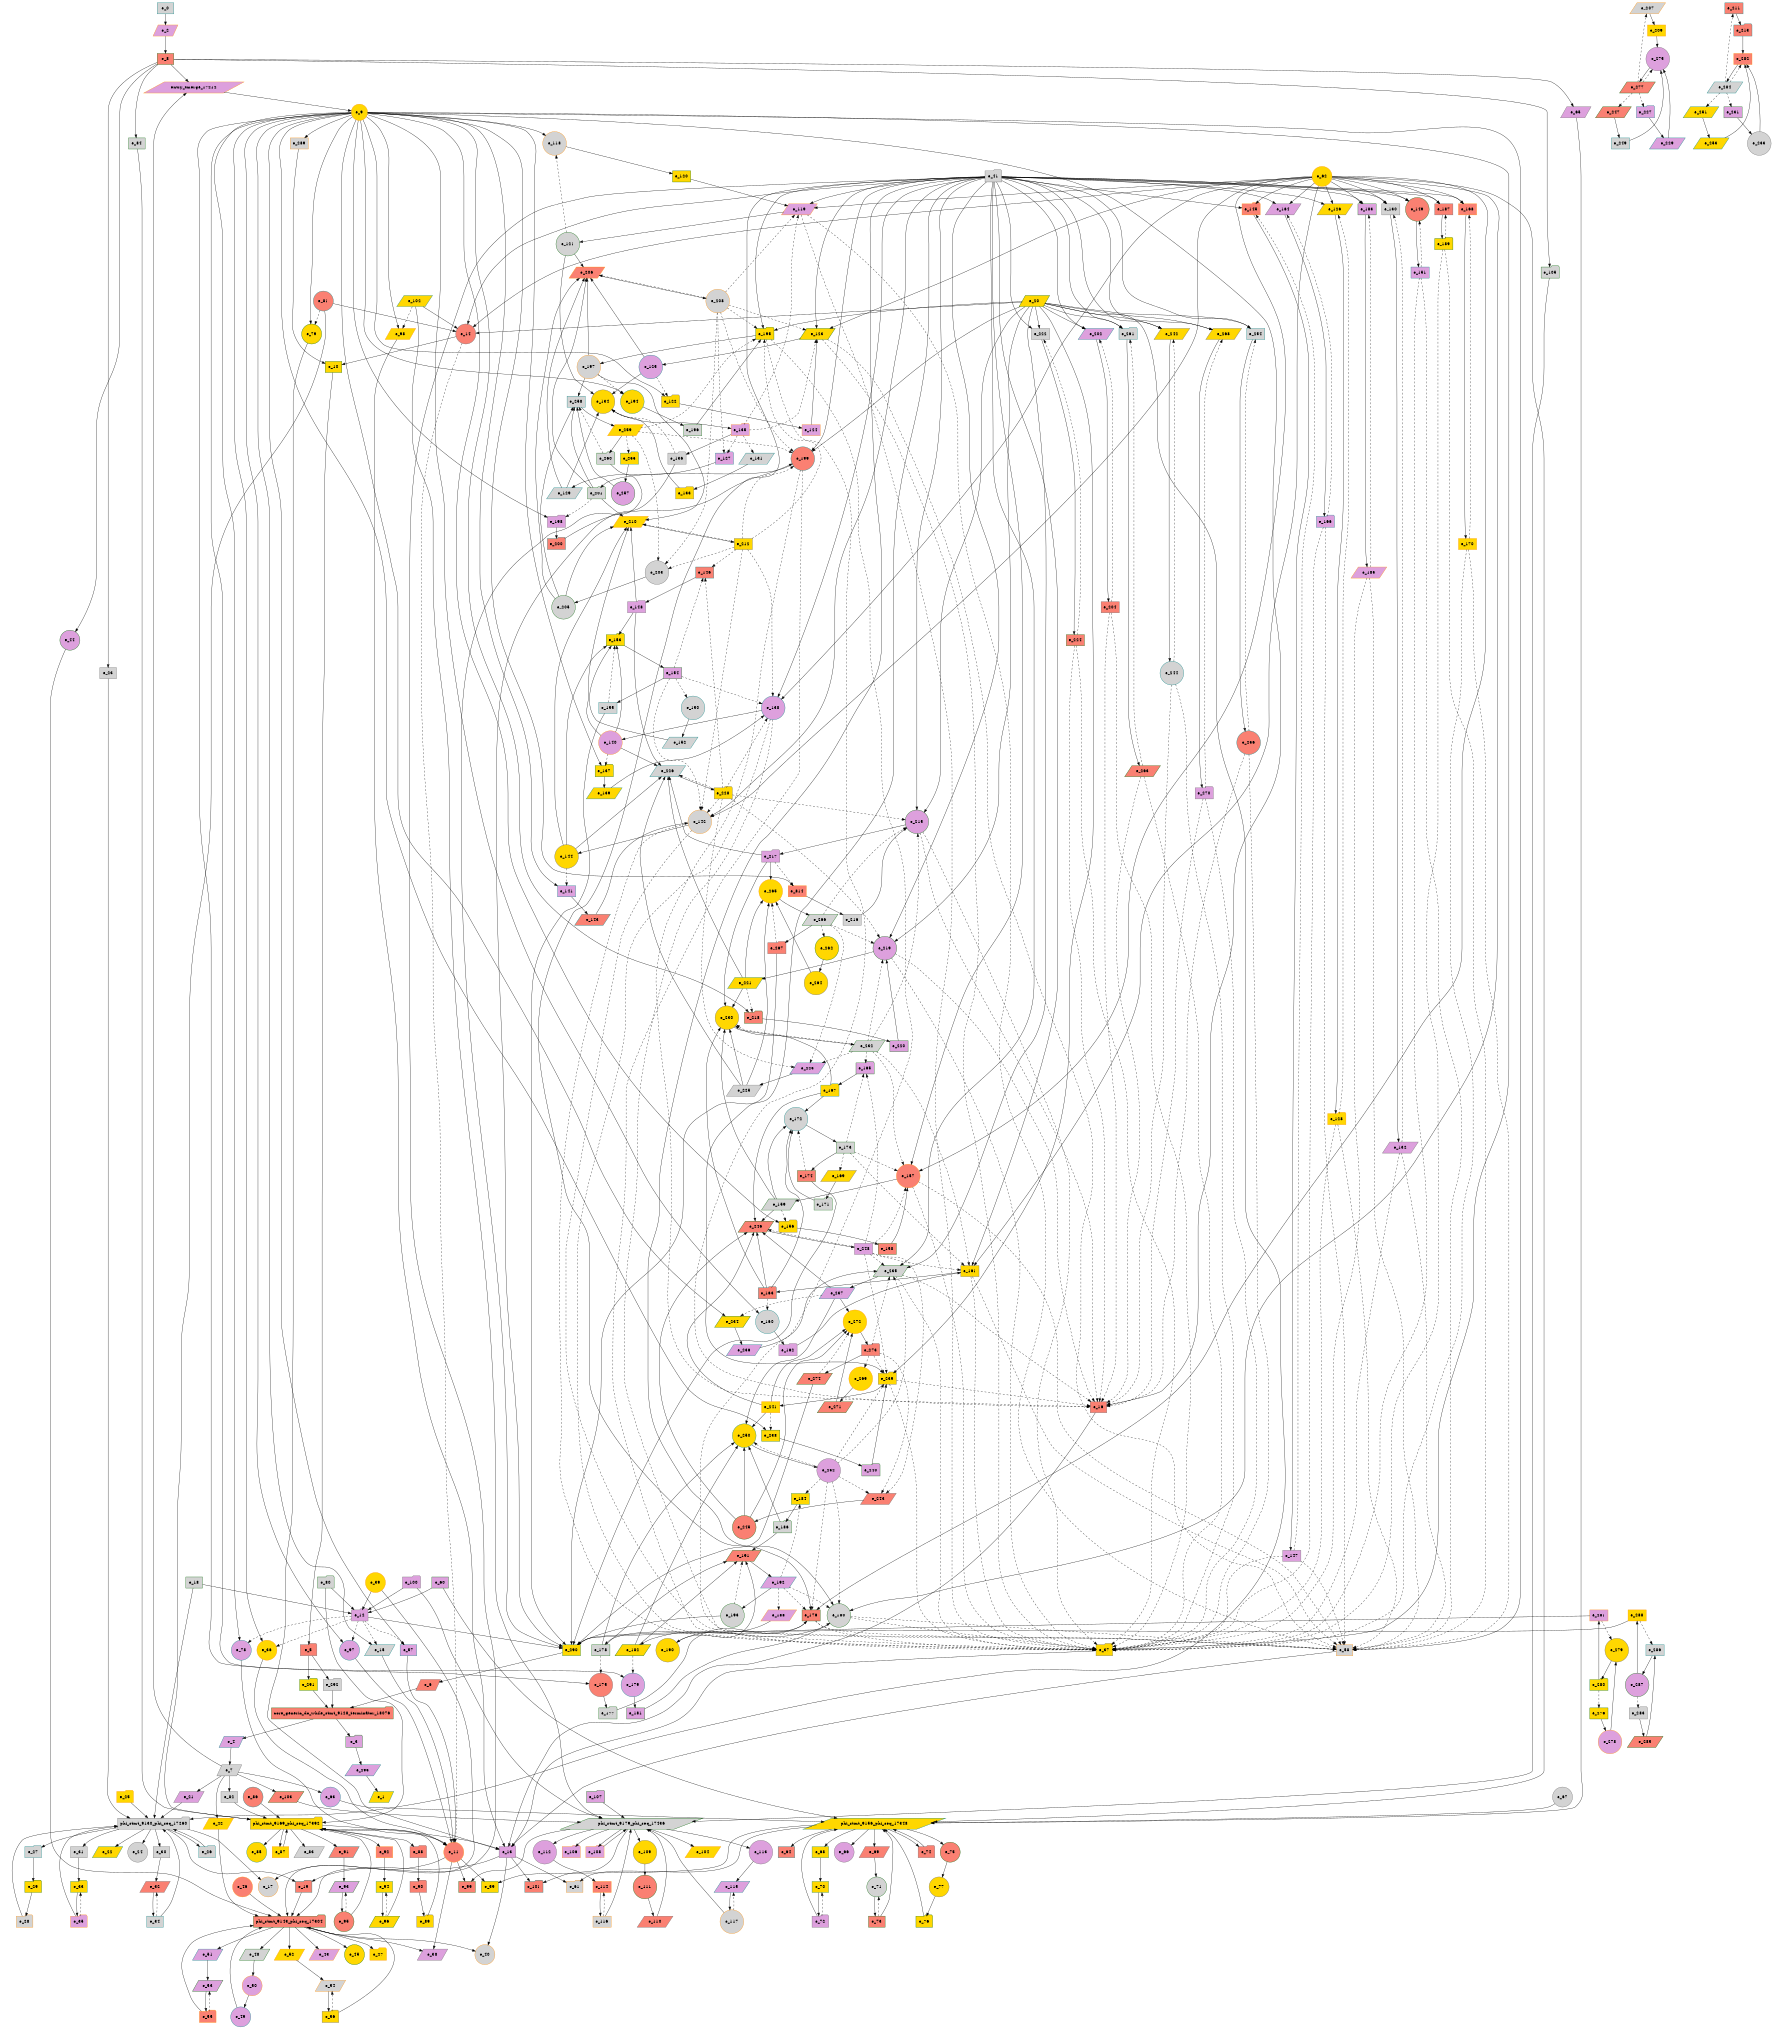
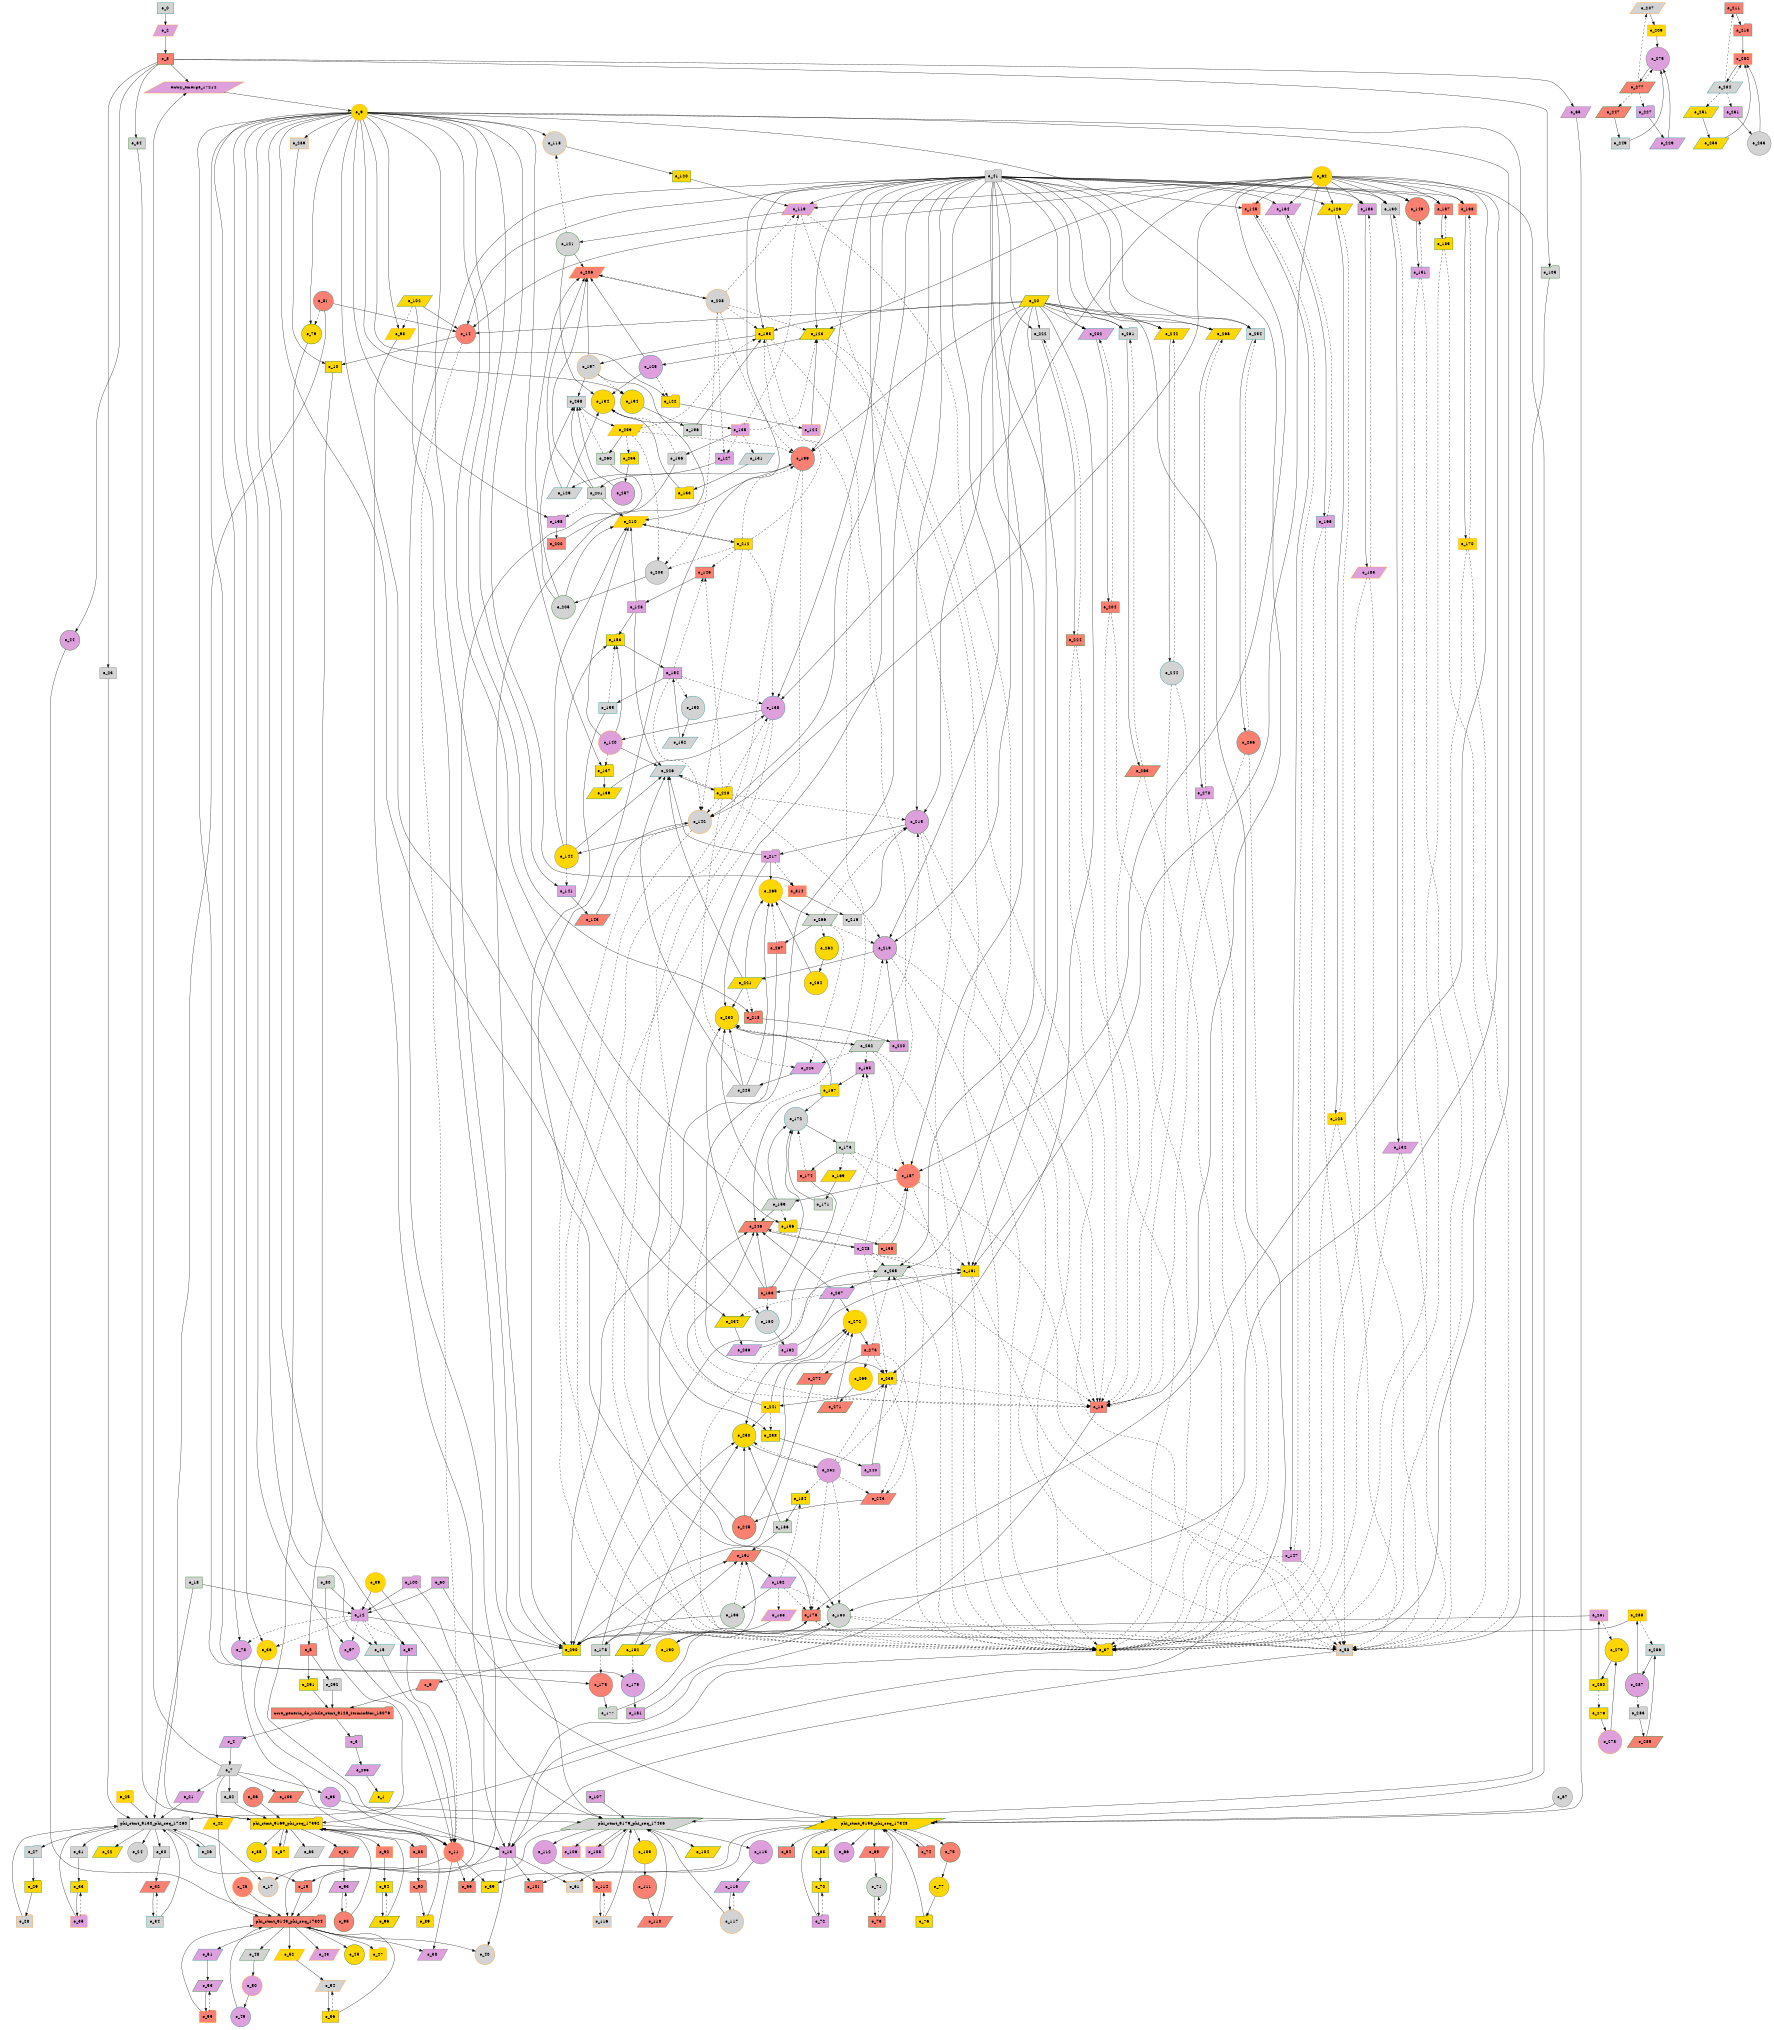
(595, 719) -> (677, 709)
(703, 1852) -> (703, 1852)
